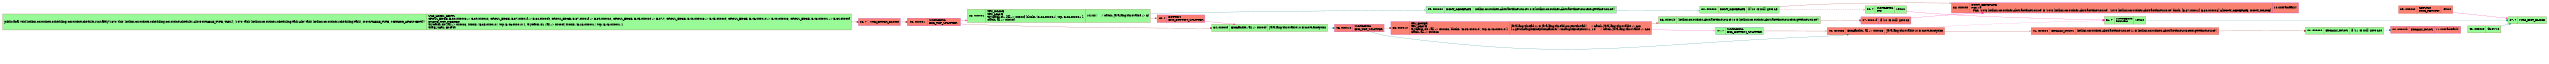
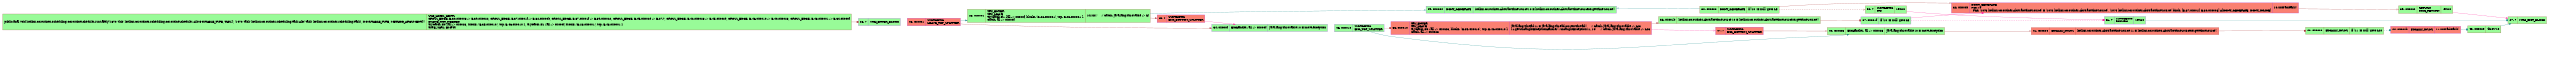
none -> (2348, 9)
(2426, 10) -> (2426, 10)
(1657, 11) -> (1659, 8)
(996, 12) -> (996, 12)
(1175, 17) -> (1177, 17)
(1886, 20) -> (1886, 20)
(2125, 20) -> (2125, 20)
(963, 21) -> (963, 21)
(879, 22) -> (879, 22)
(903, 22) -> none
(943, 23) -> (943, 23)
(2015, 23) -> (2007, 20)
(1085, 27) -> (1085, 27)
(1270, 28) -> (1270, 28)
(1330, 28) -> none
(1359, 28) -> (1359, 28)
none -> (2463, 30)
(1739, 31) -> (1739, 31)
(1886, 31) -> (1886, 31)
